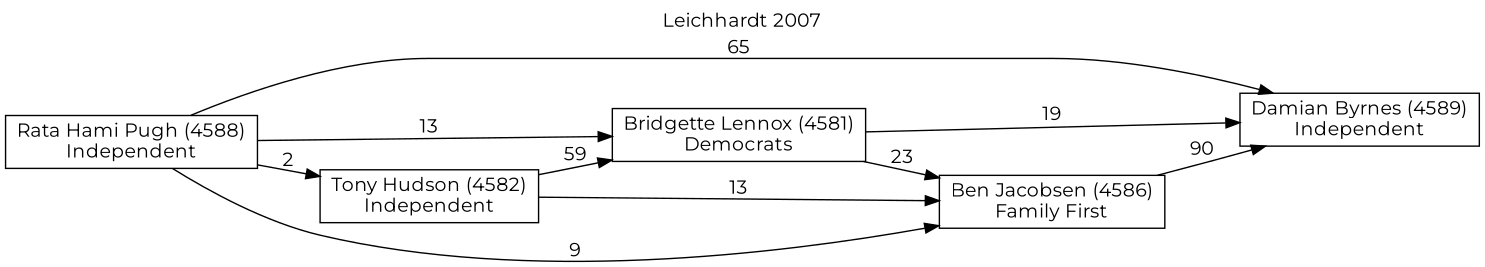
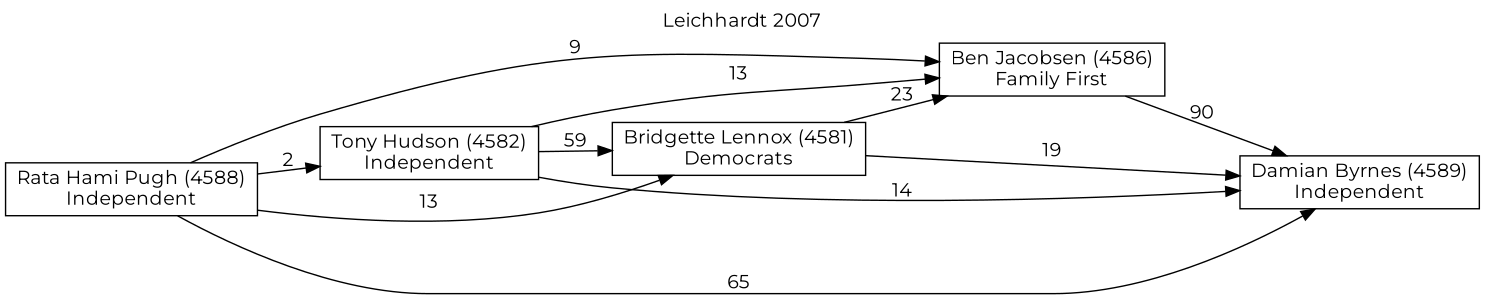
none -> (882, 200)
